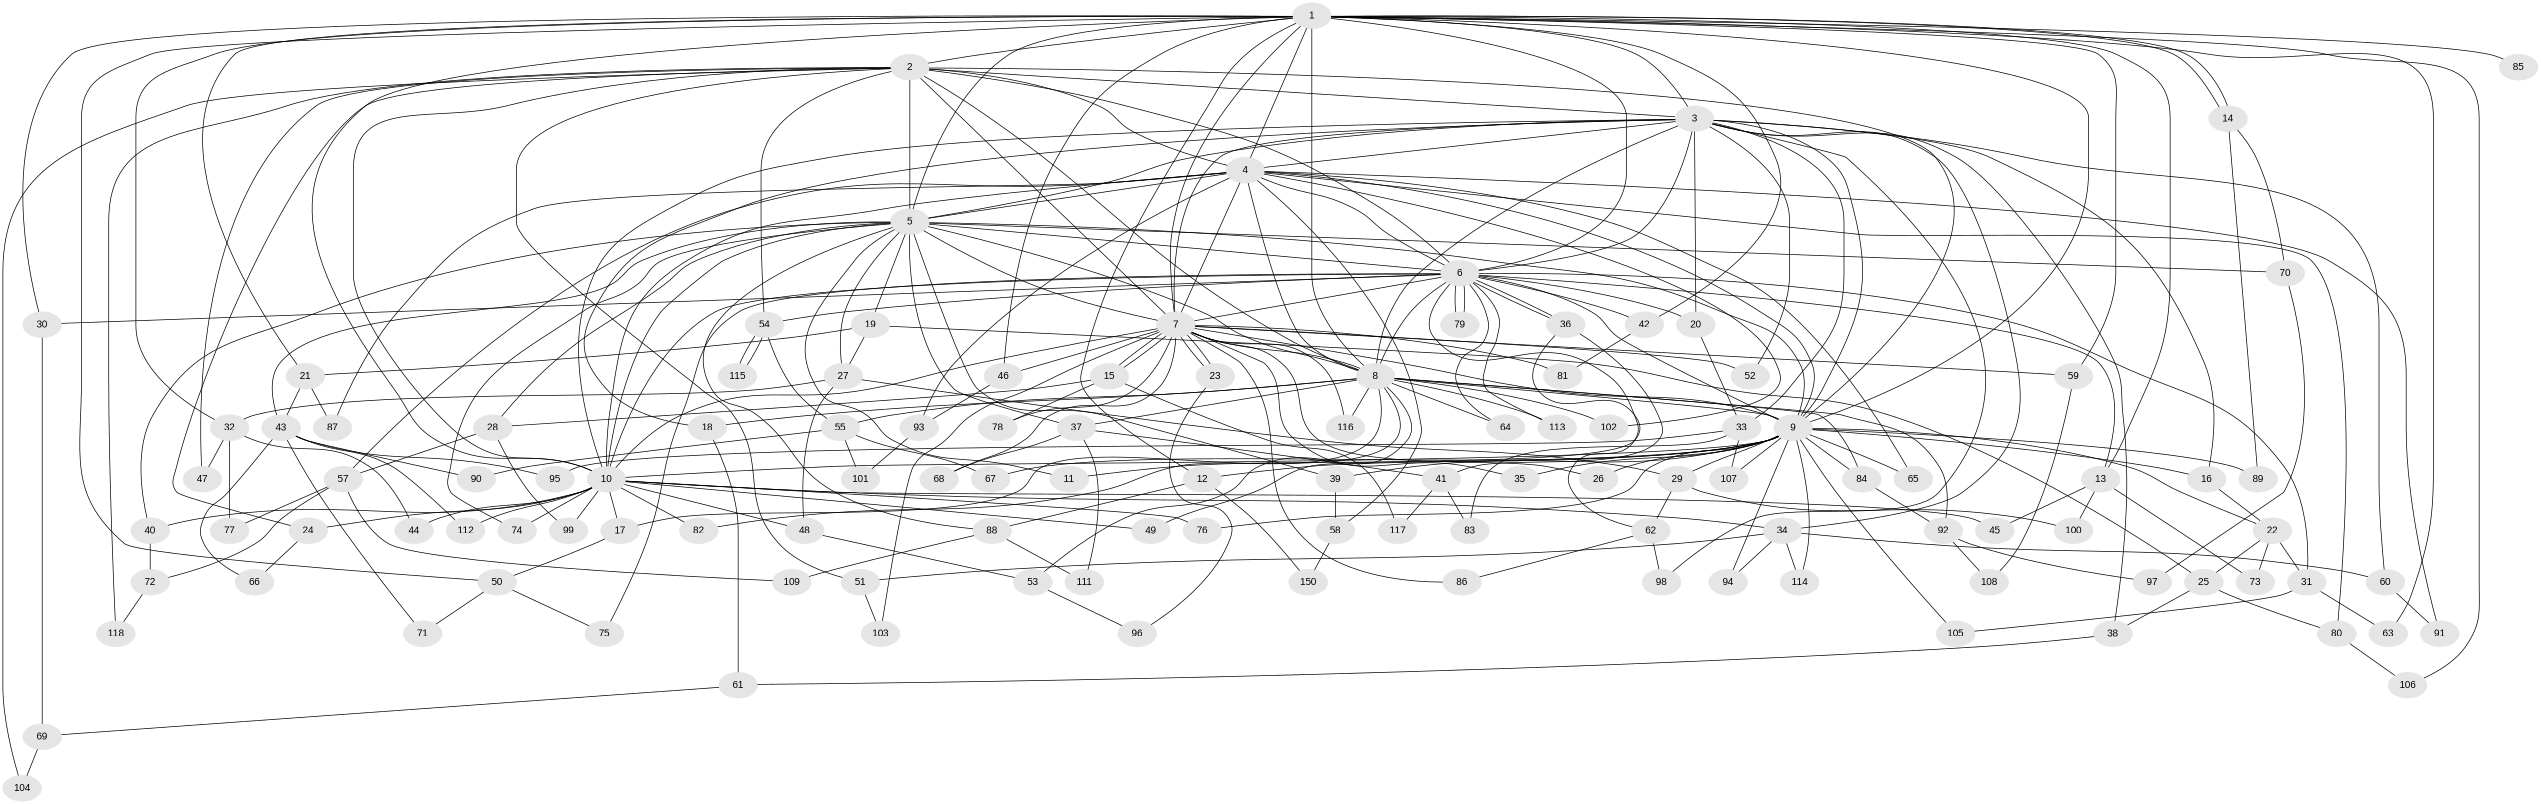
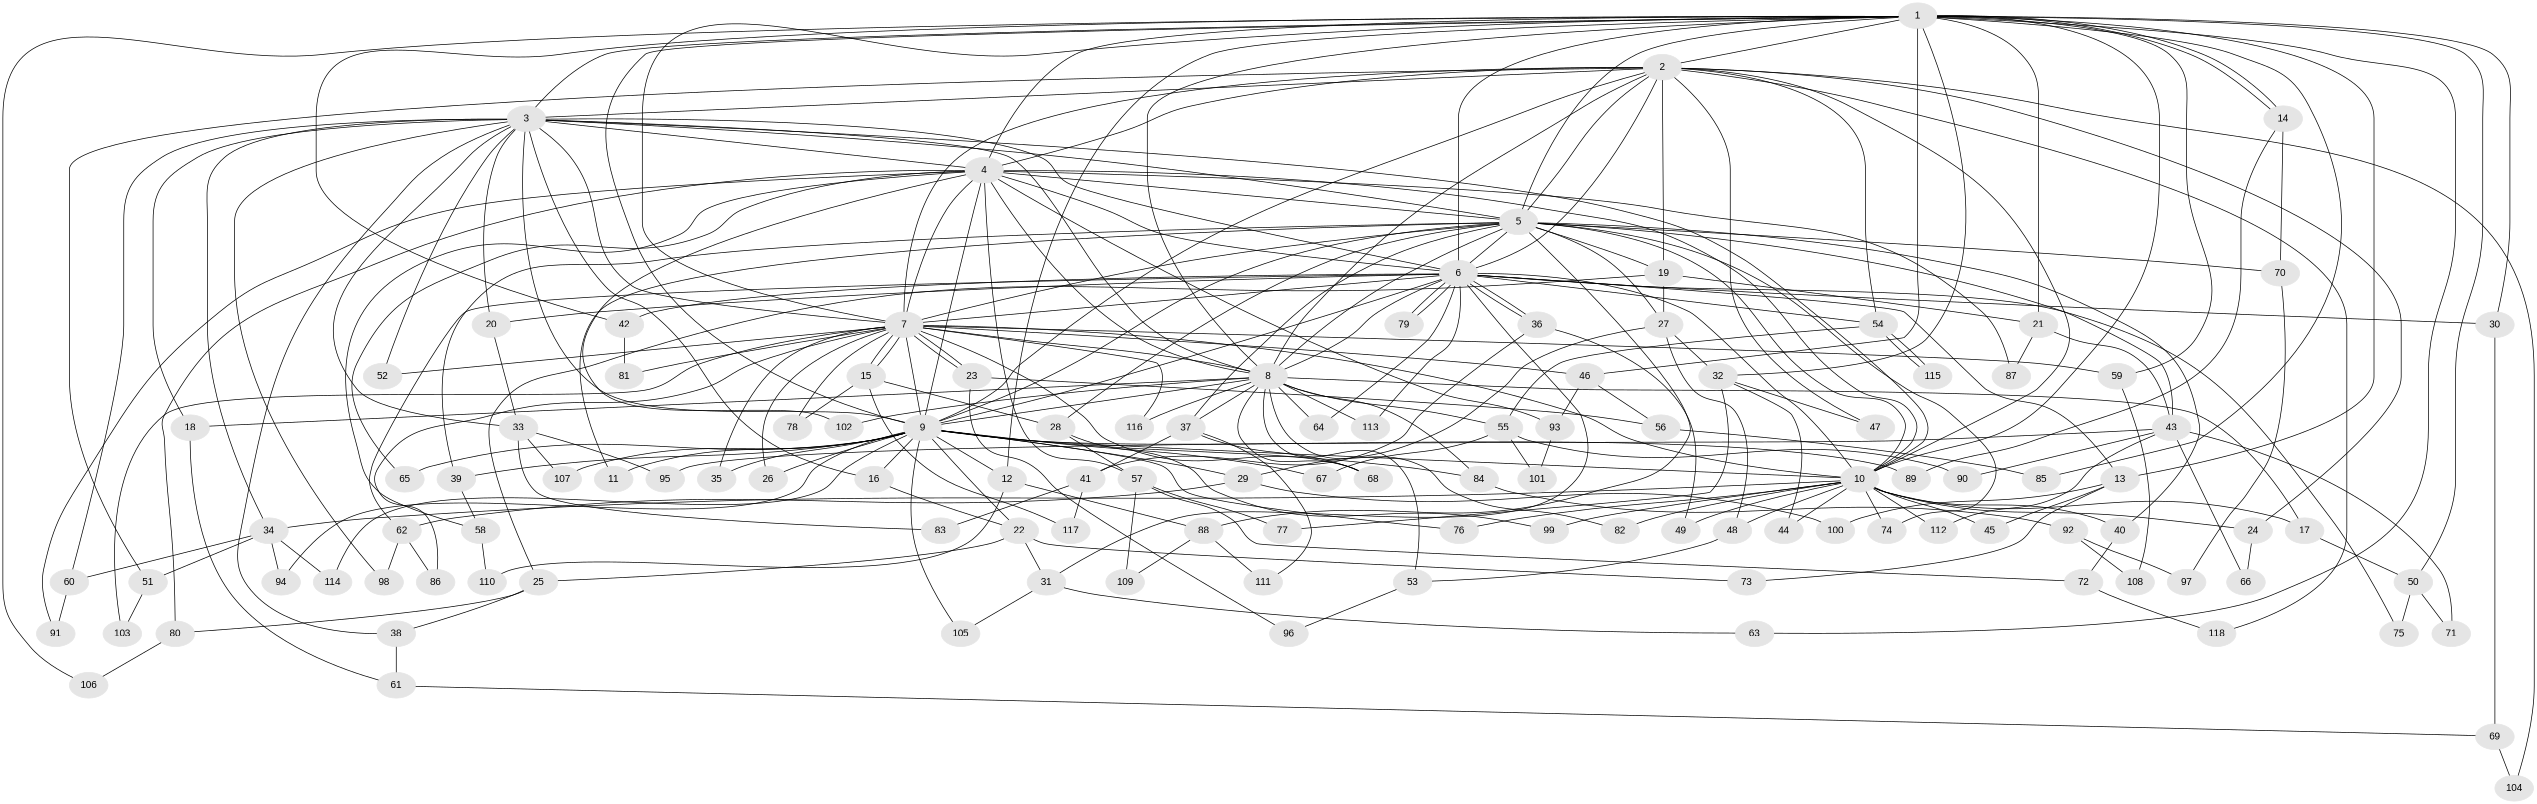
none -> (1663, 170)
(1854, 418) -> (1240, 437)
none -> (1661, 428)
(1308, 582) -> (487, 582)
